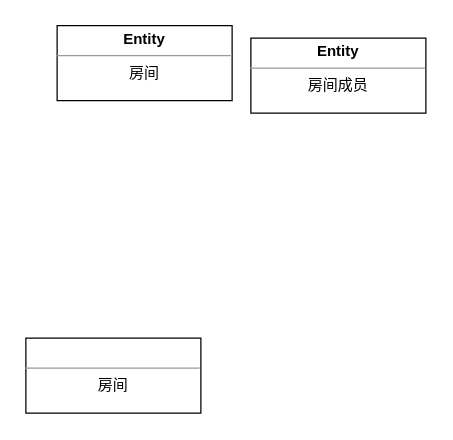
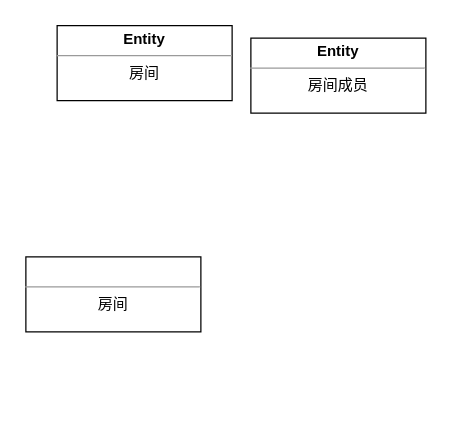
(113, 376) -> (113, 294)
